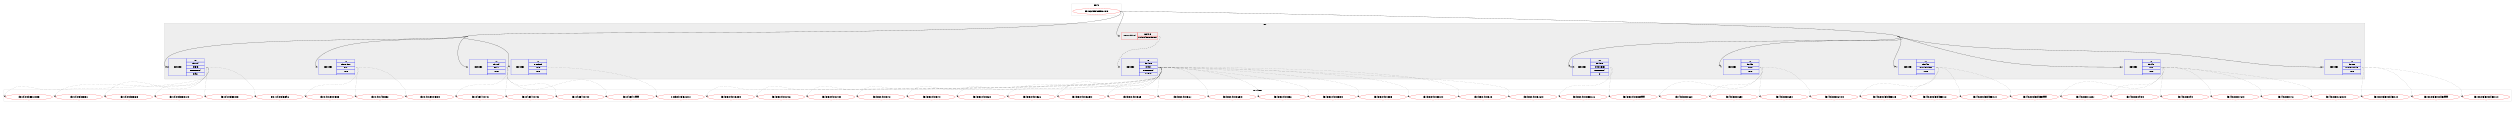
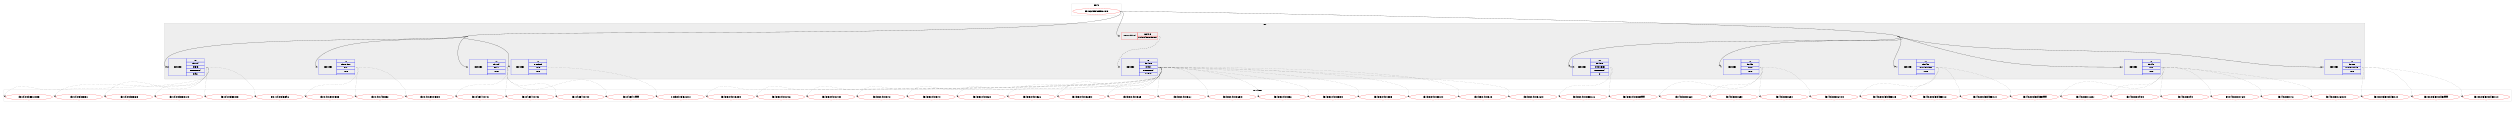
(2235, 97) -> (2235, 97)
